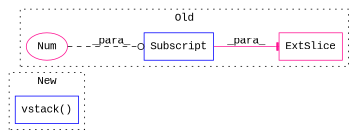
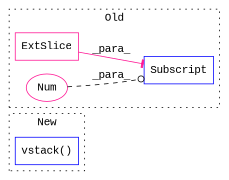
(244, 47) -> (109, 58)
